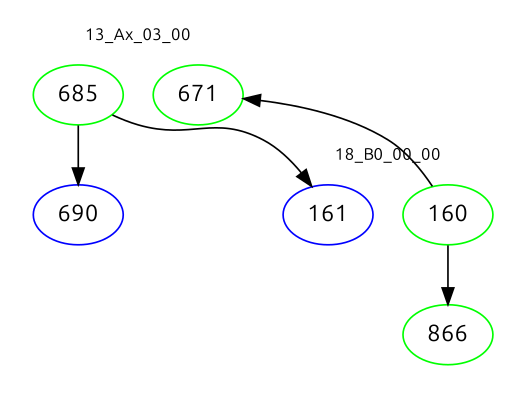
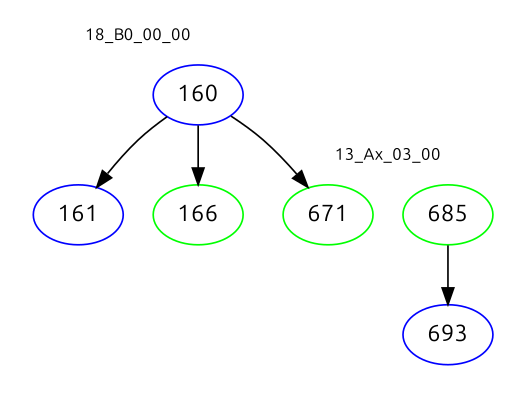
(213, 128) -> (135, 143)
(78, 215) -> (448, 335)
(448, 215) -> (198, 95)
(448, 335) -> (198, 215)
